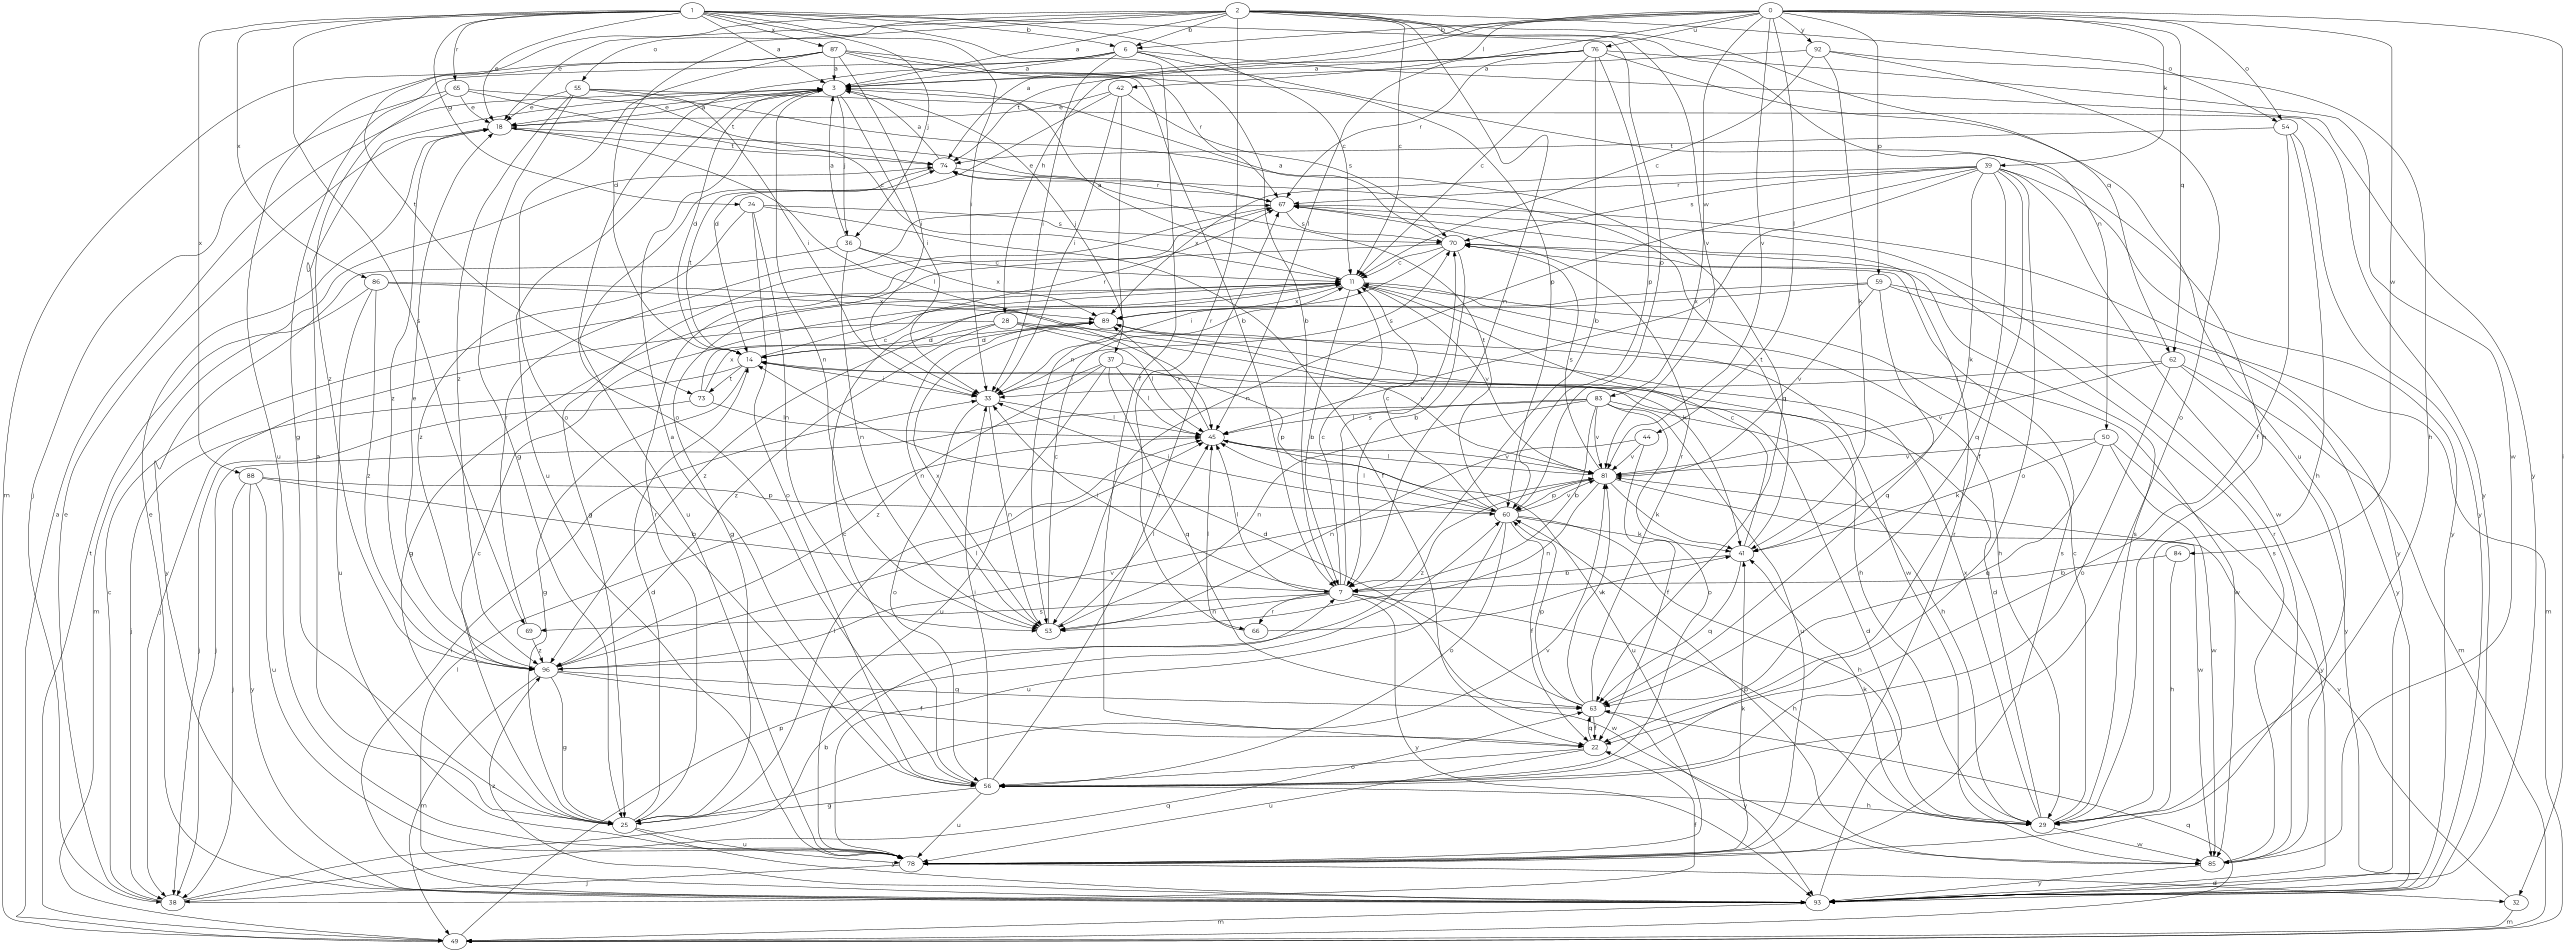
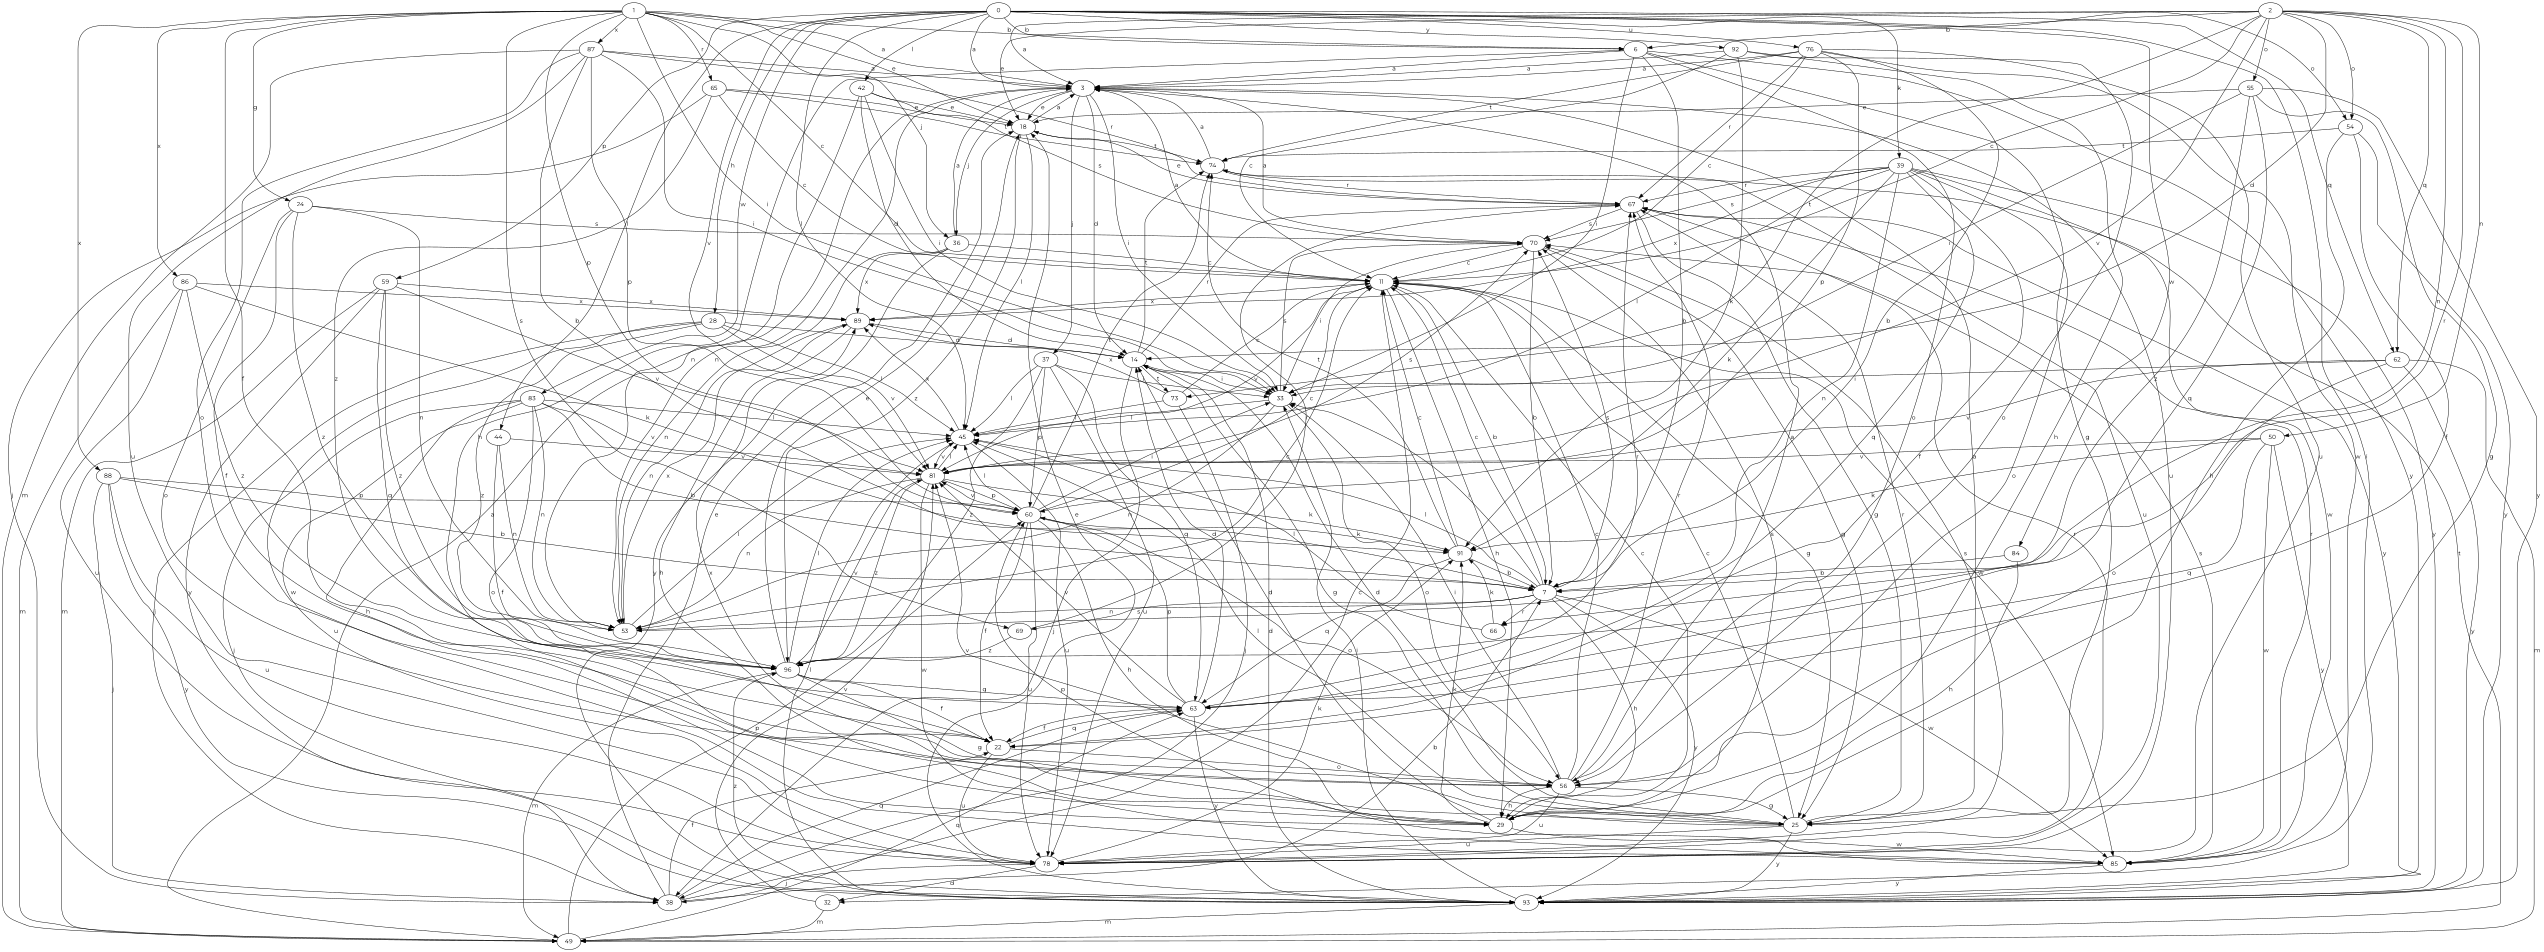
(1340, 52) -> (986, 77)
(1742, 554) -> (1460, 554)
